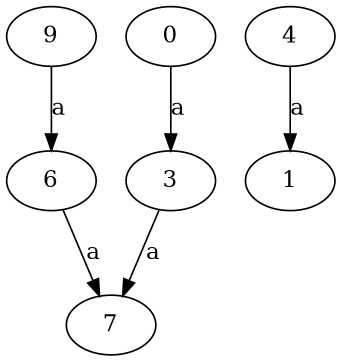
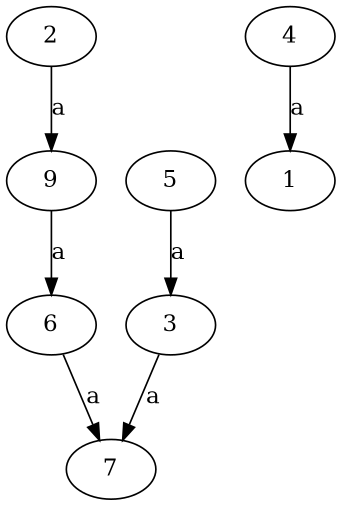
none -> (51, 36)
(171, 36) -> (171, 181)
